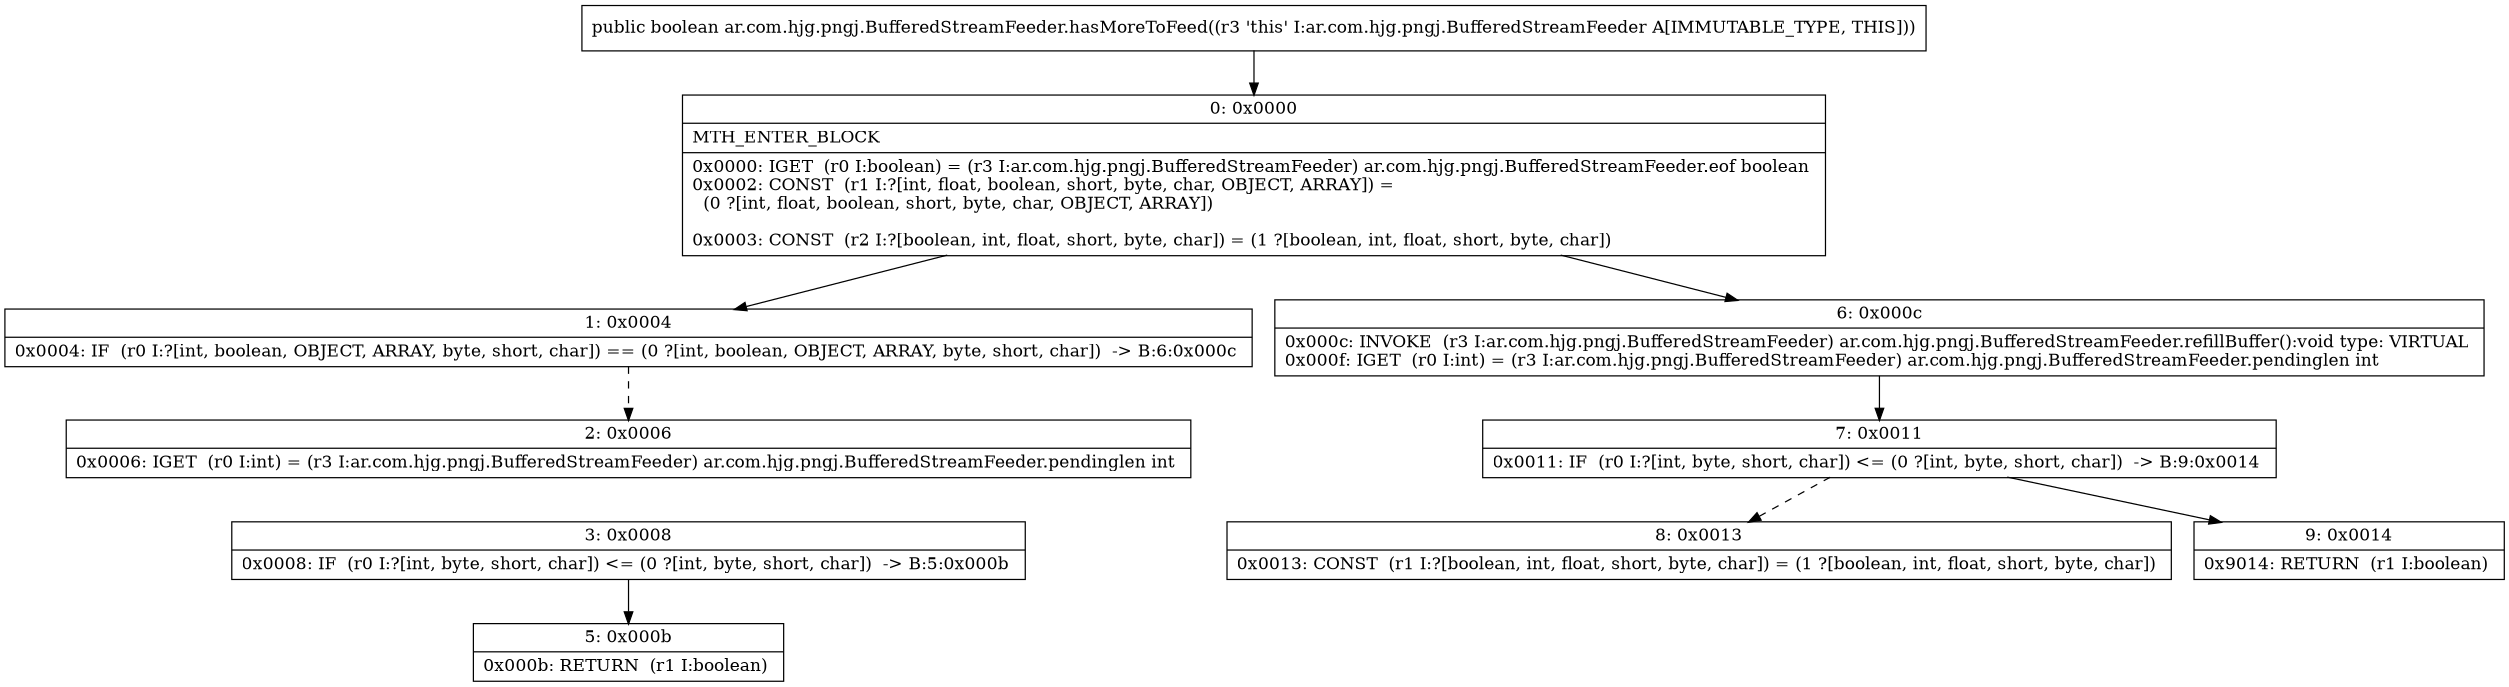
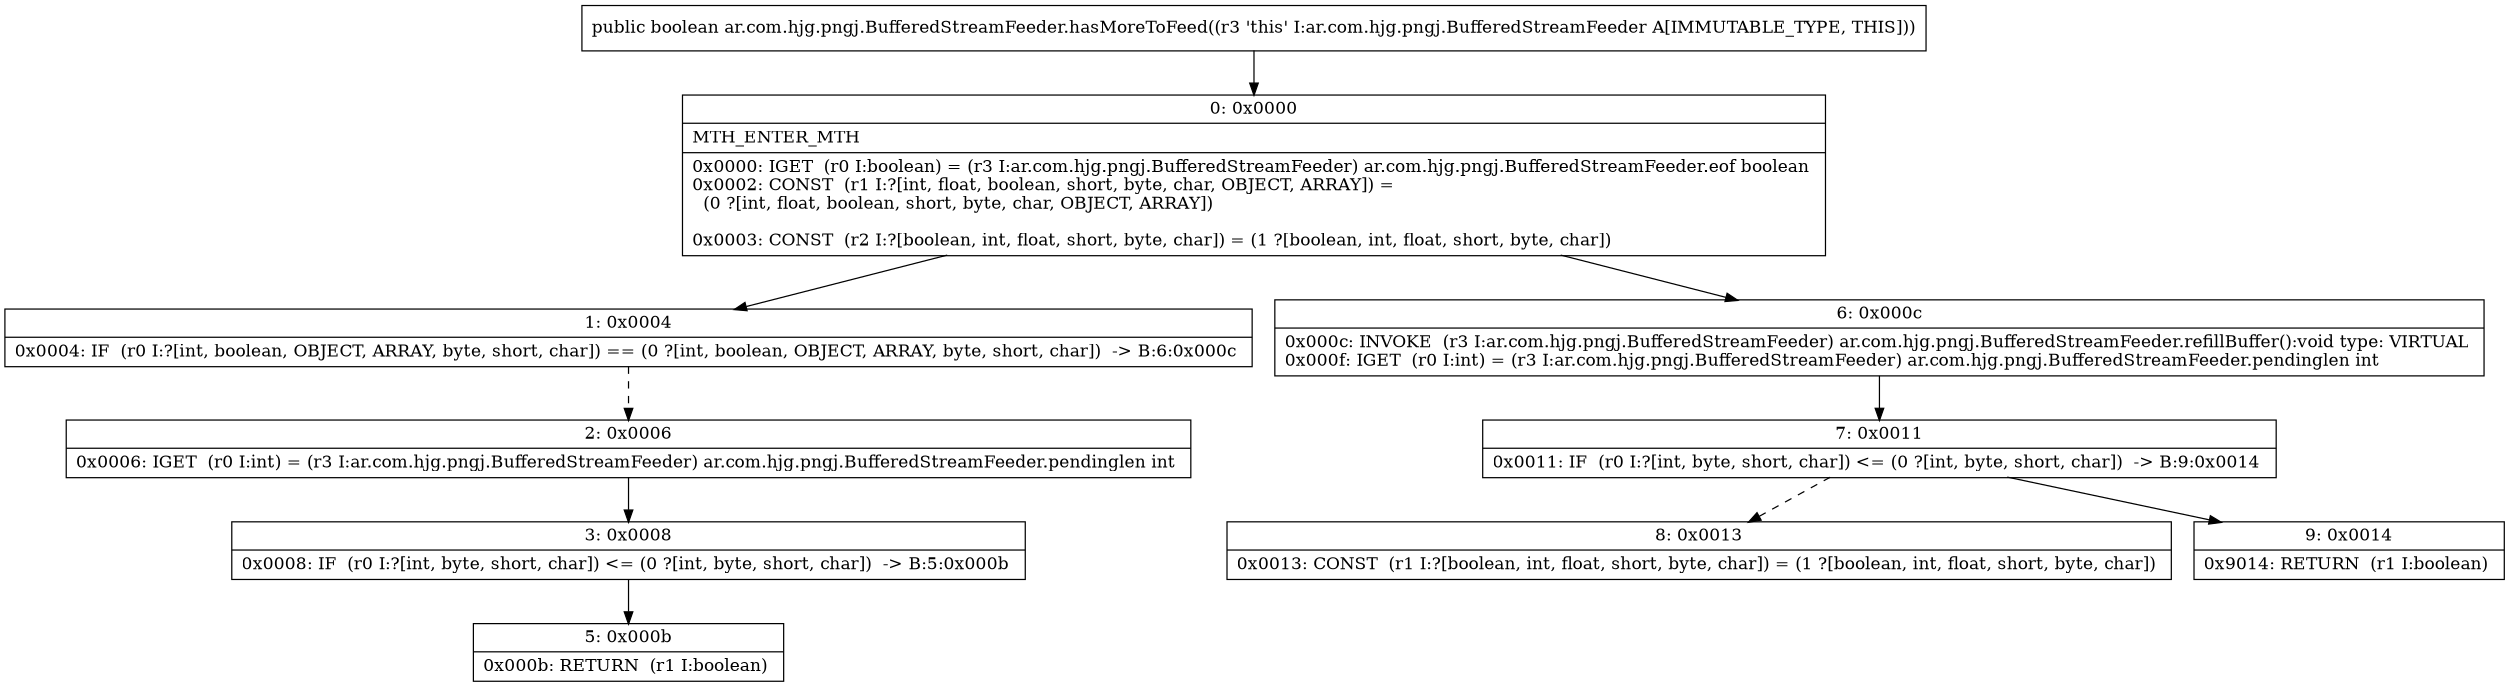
(787, 137) -> (776, 137)
none -> (629, 494)
